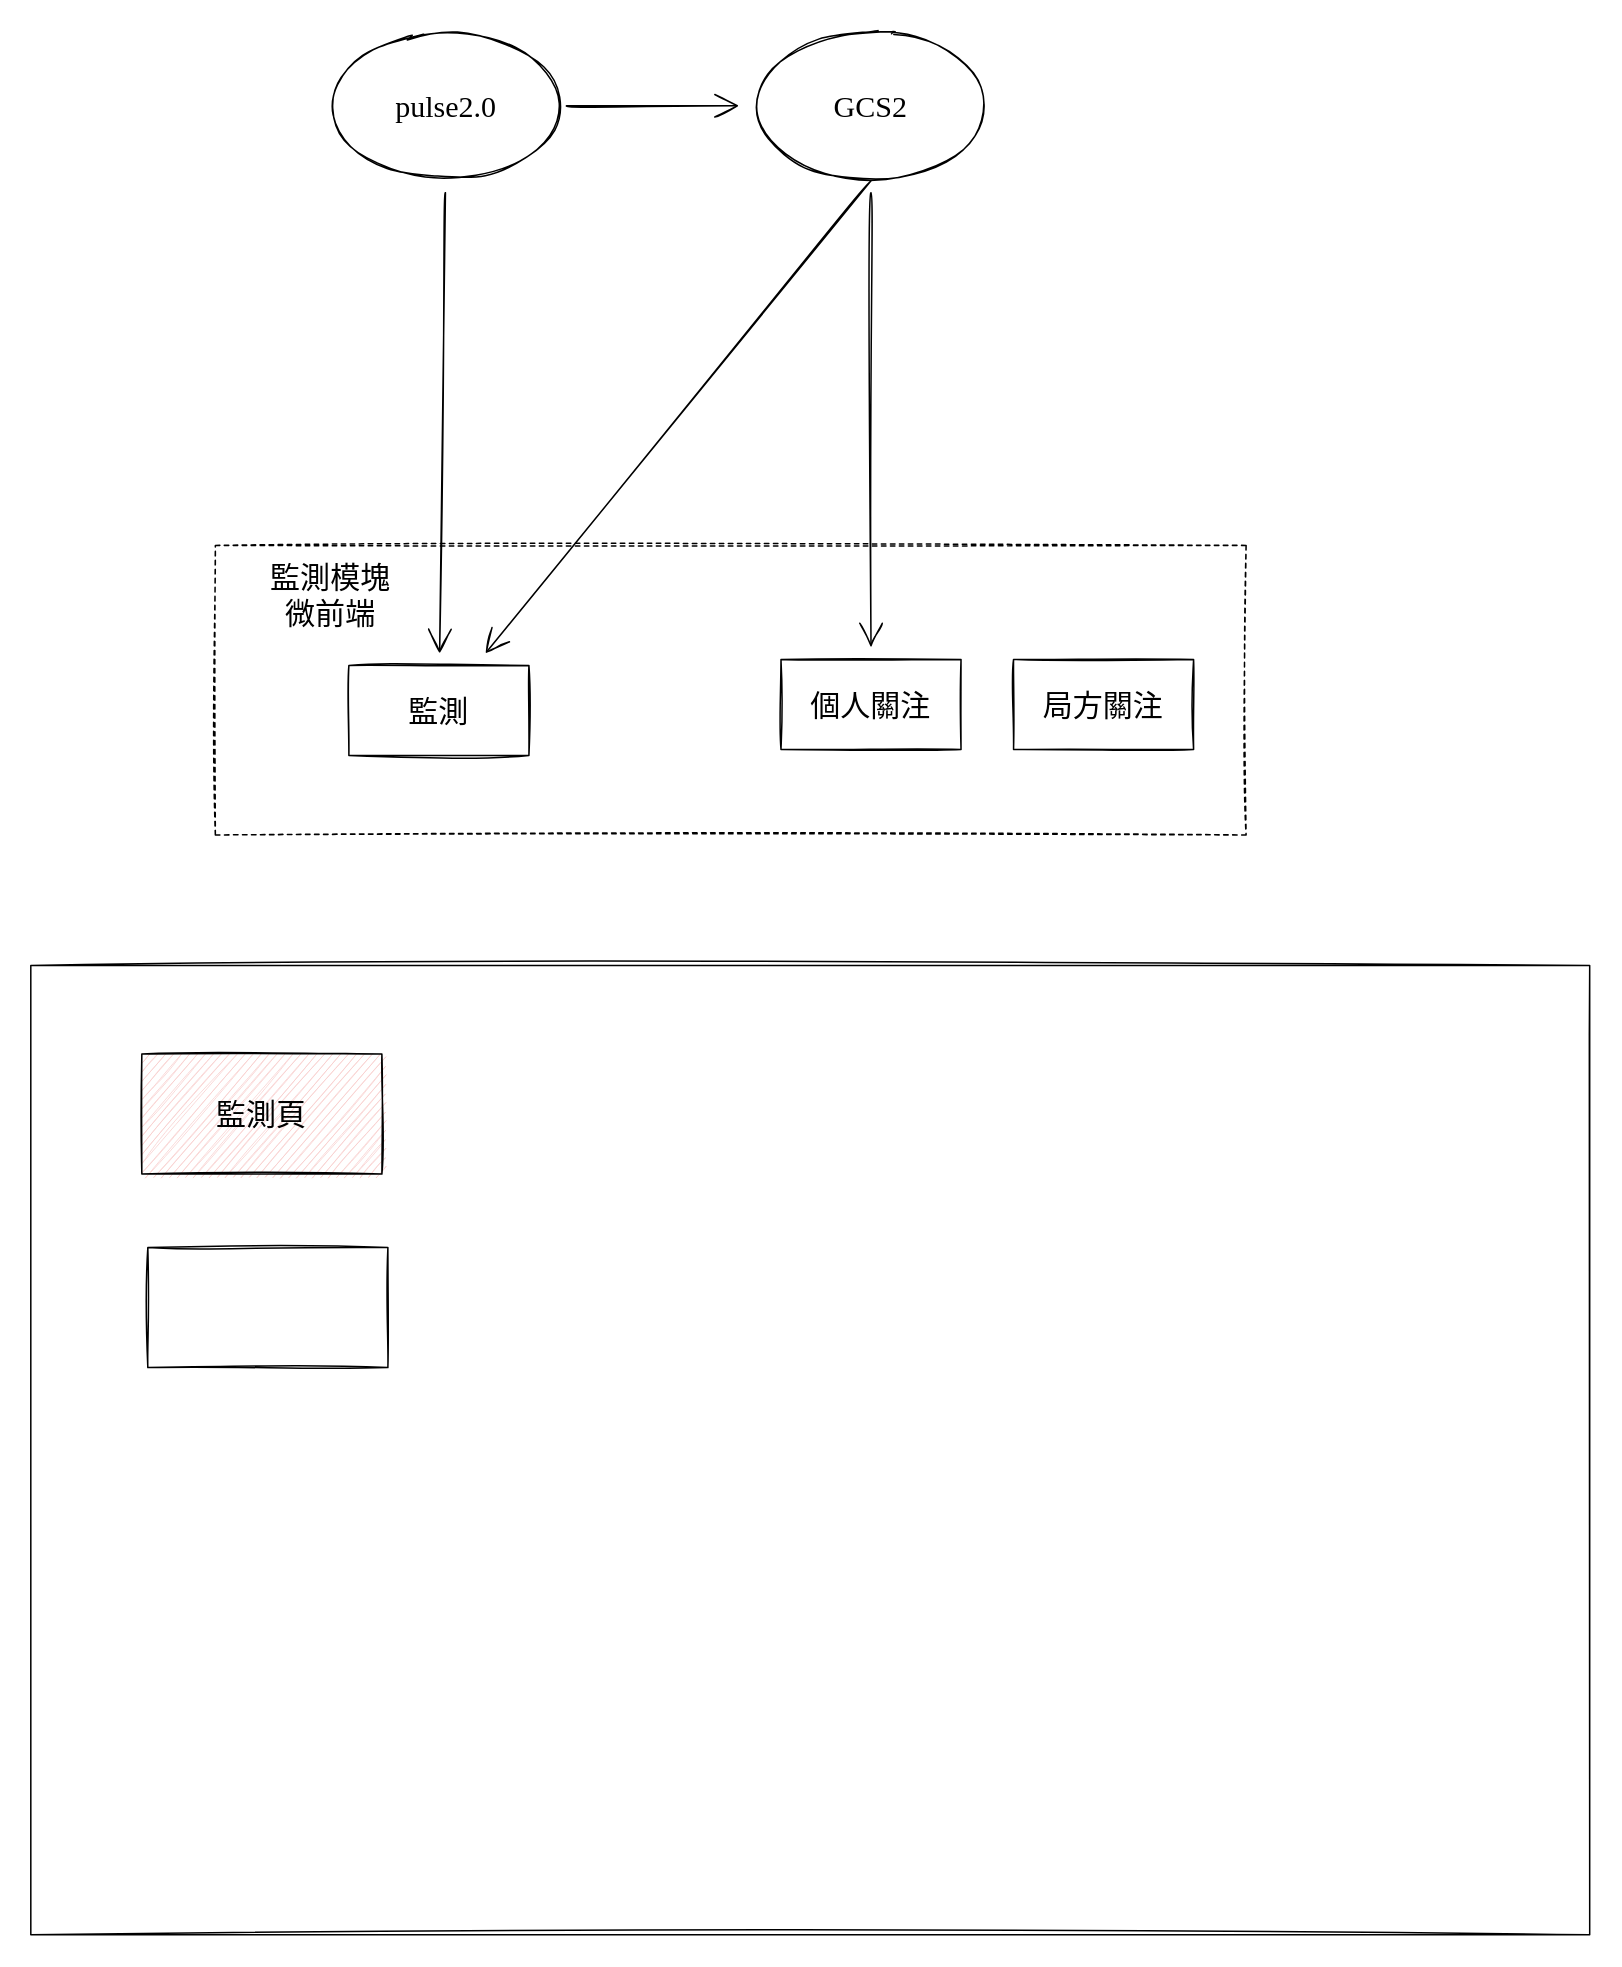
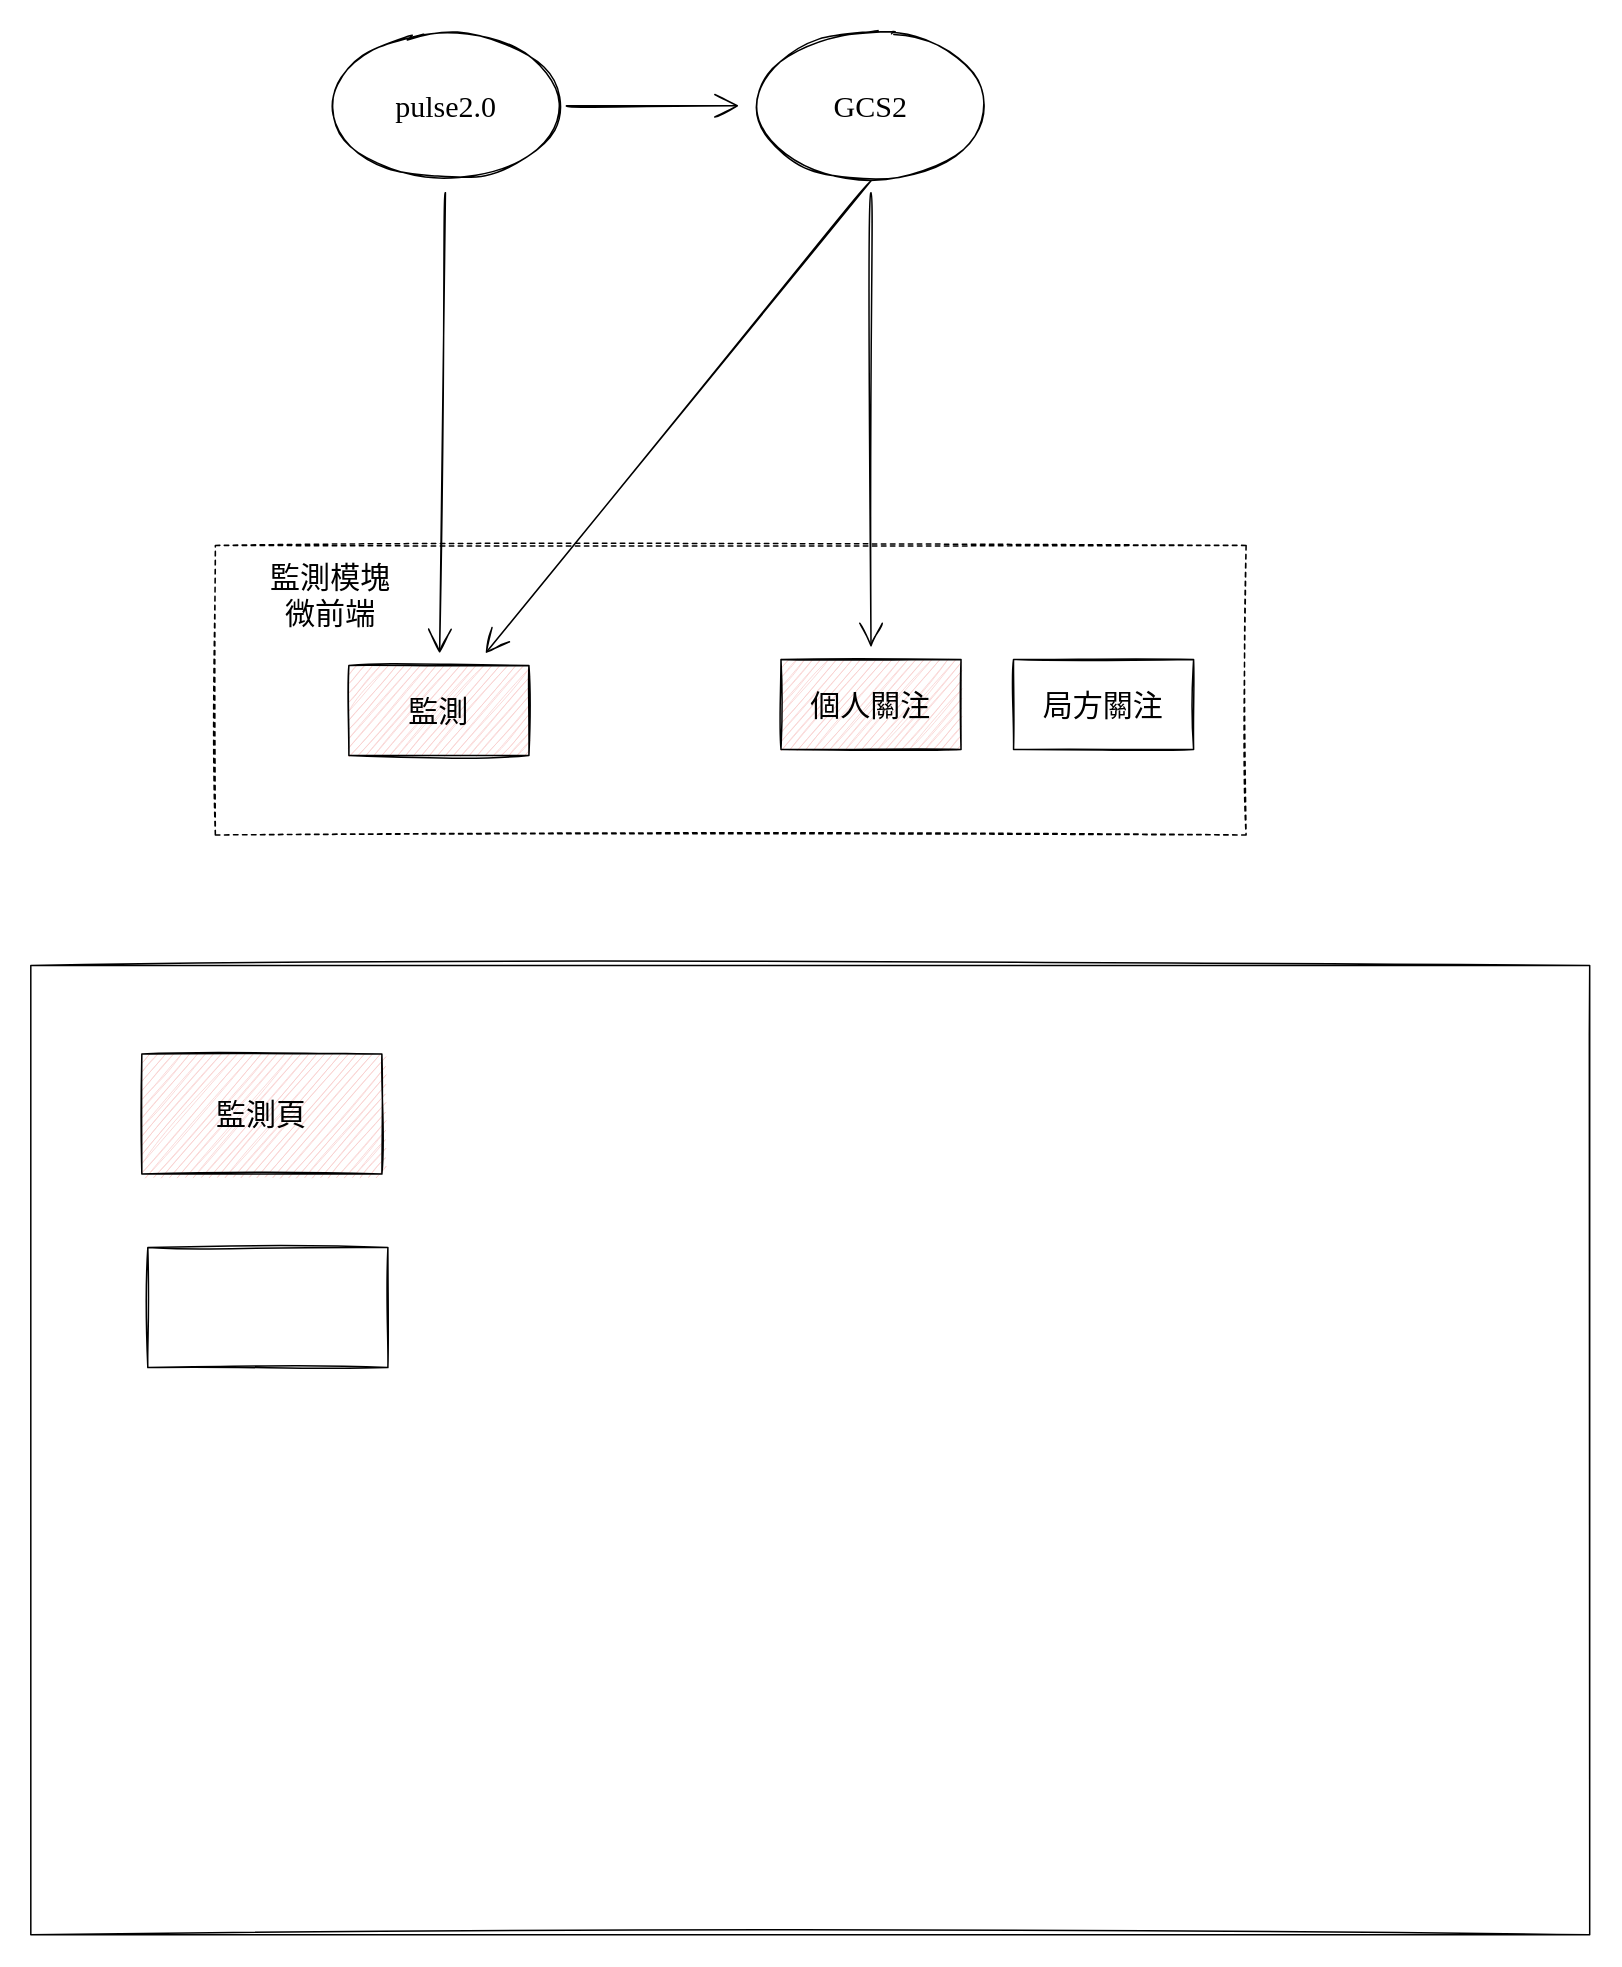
(871, 704) -> (871, 704)
(439, 710) -> (439, 710)
